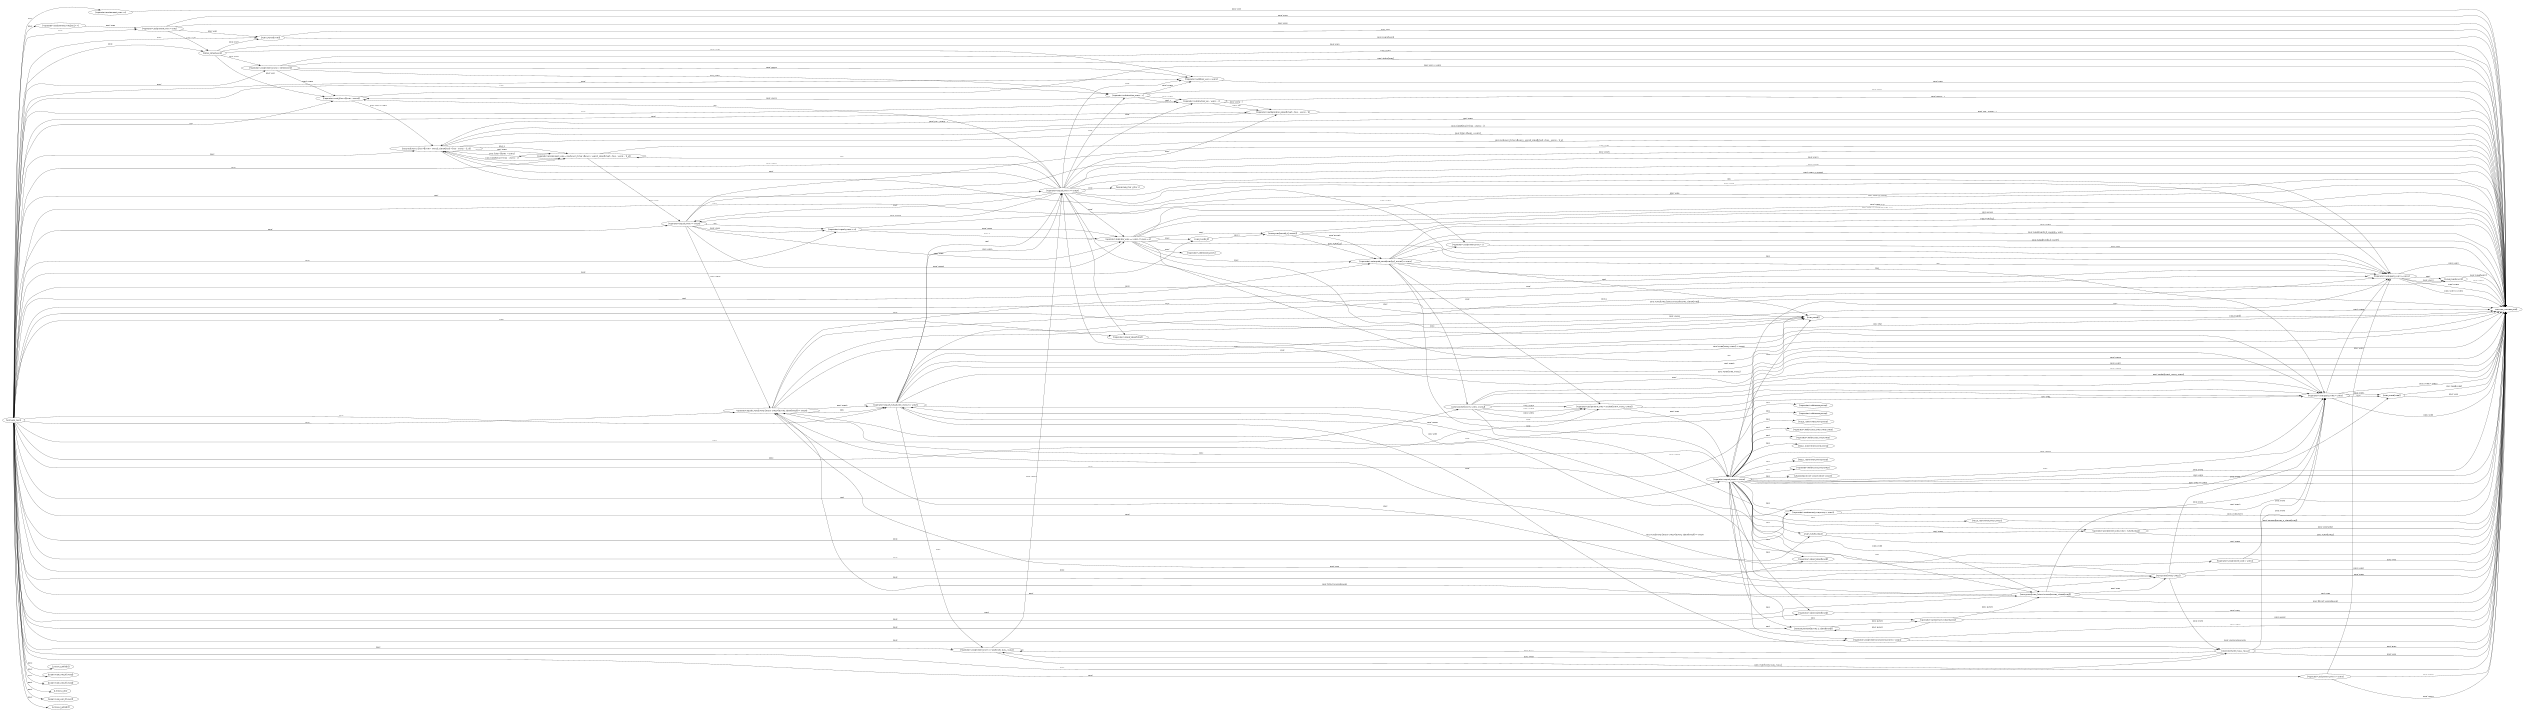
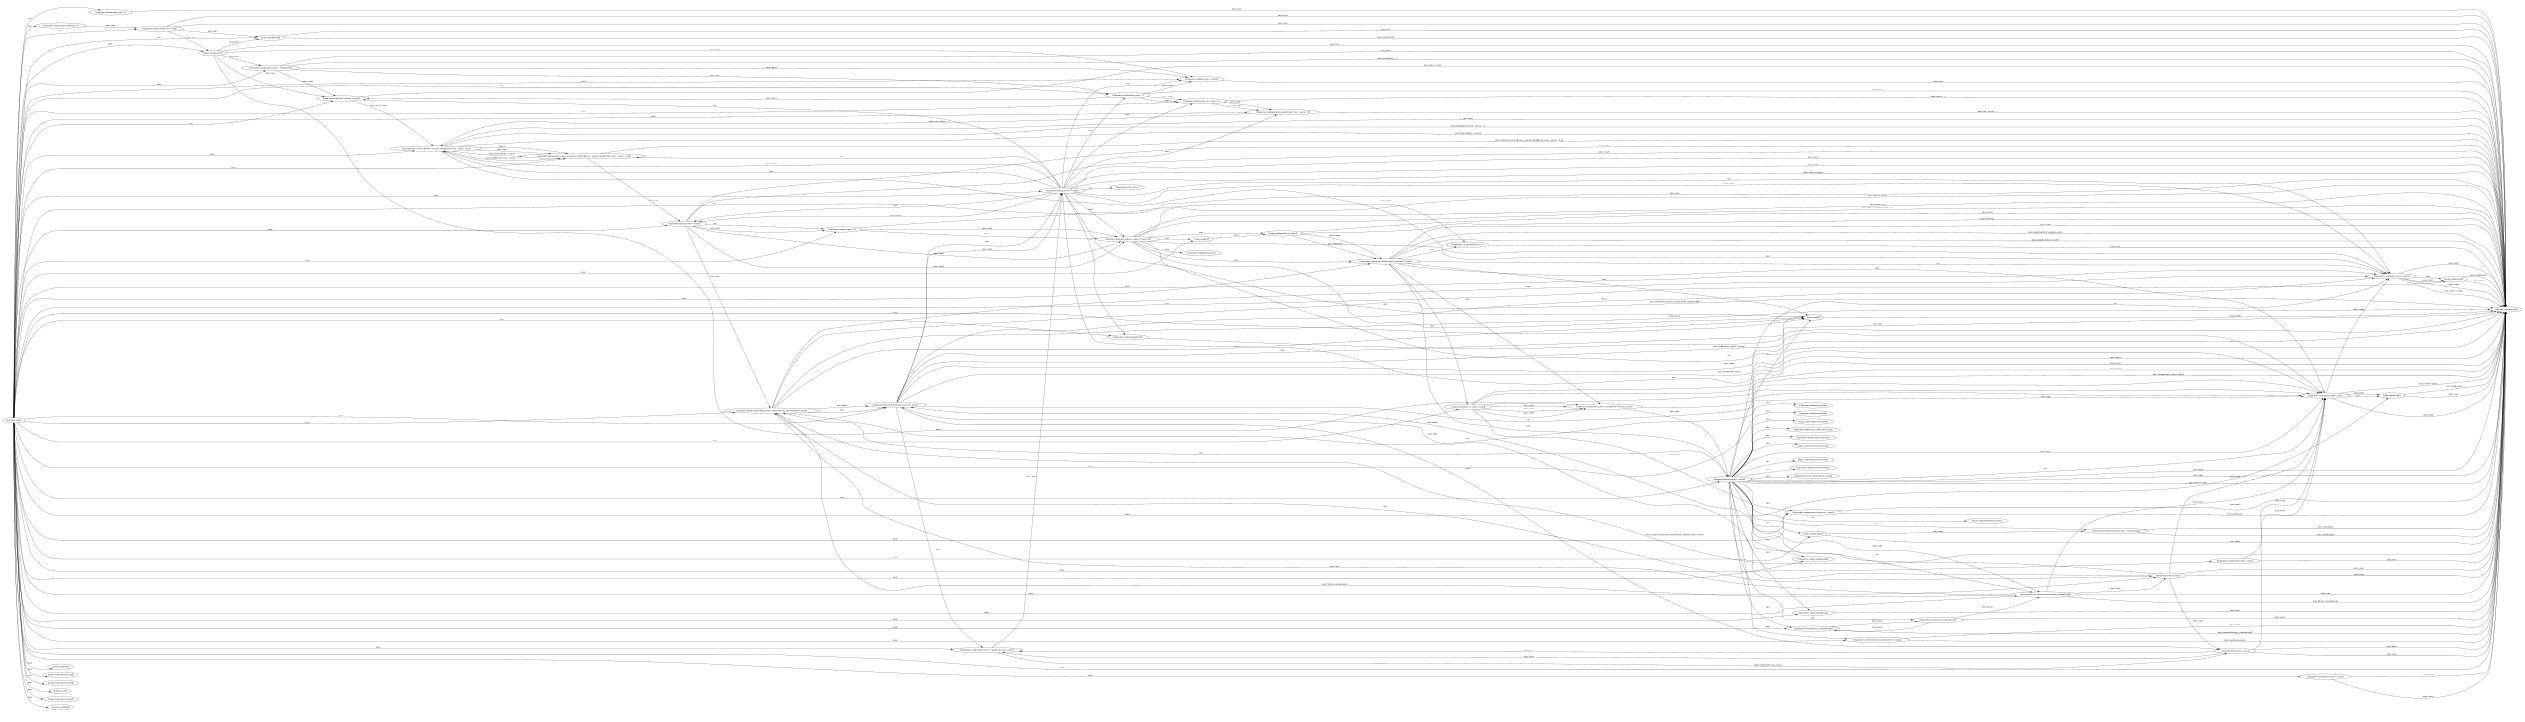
(801, 459) -> (798, 434)
(2352, 486) -> none
(2351, 522) -> (2320, 634)
